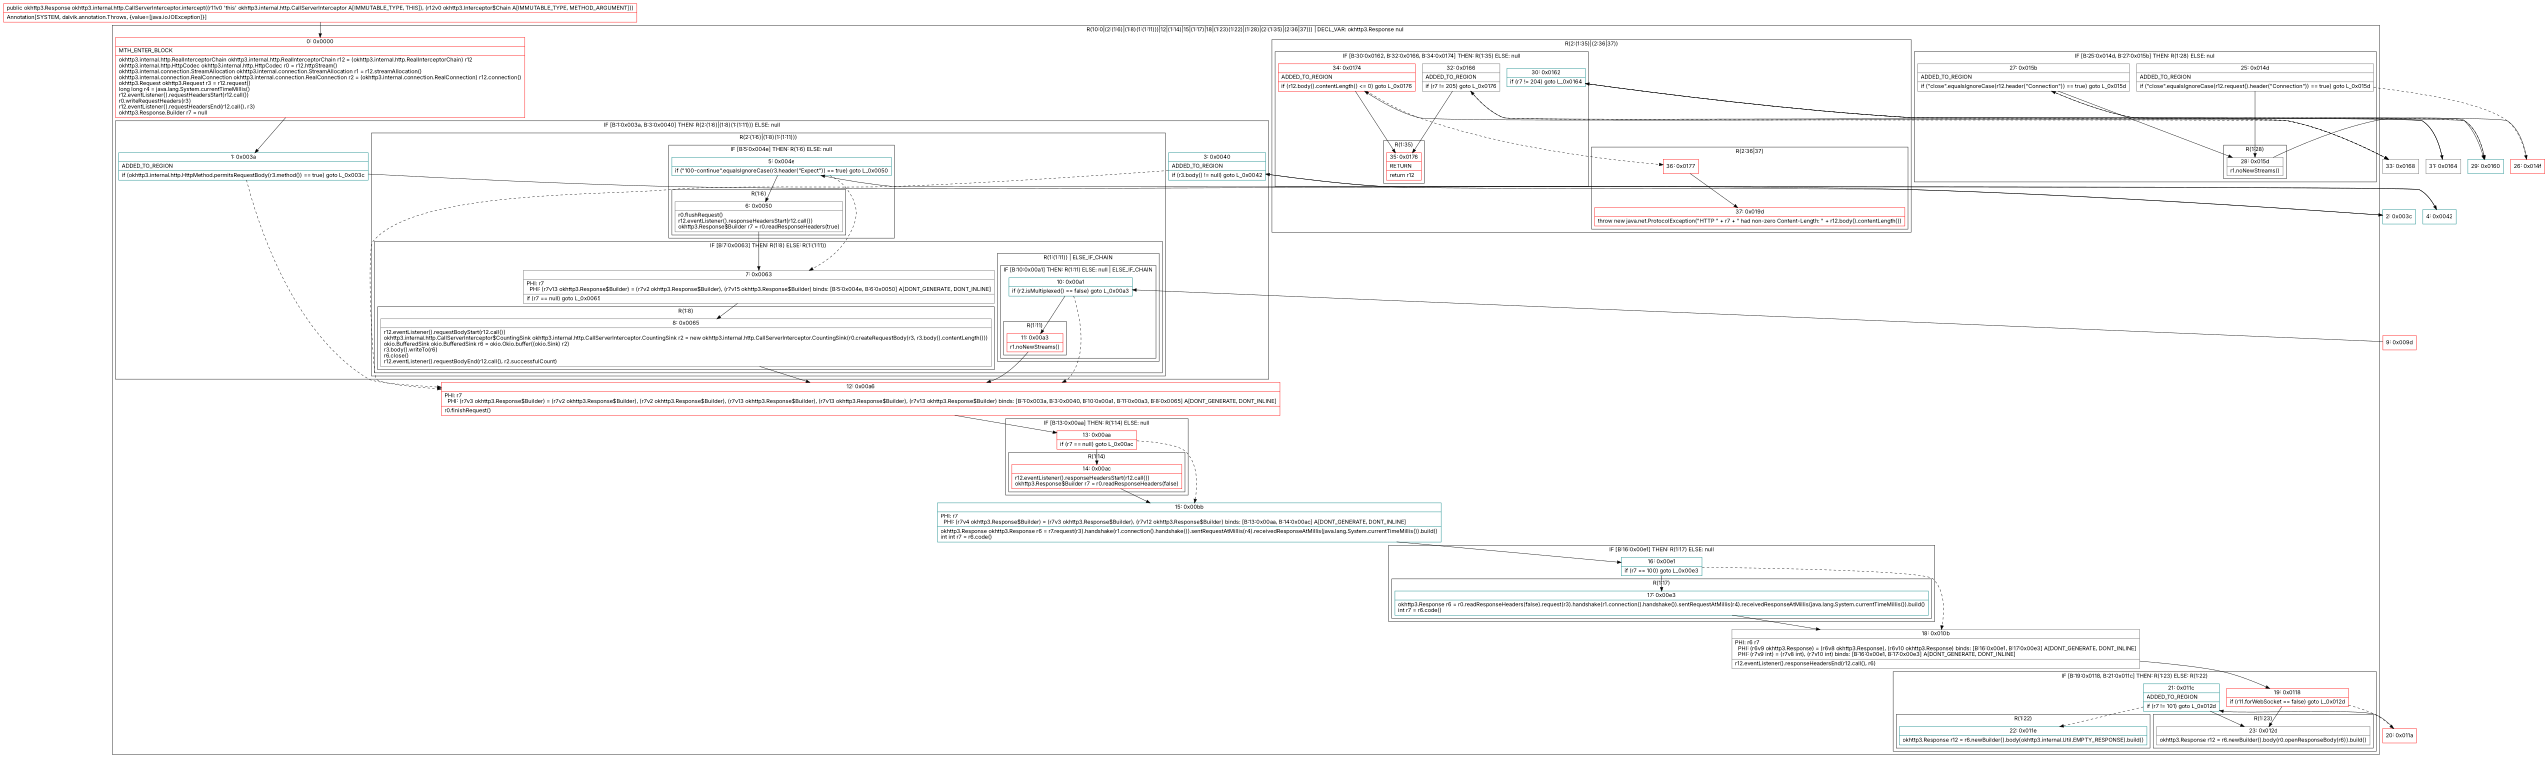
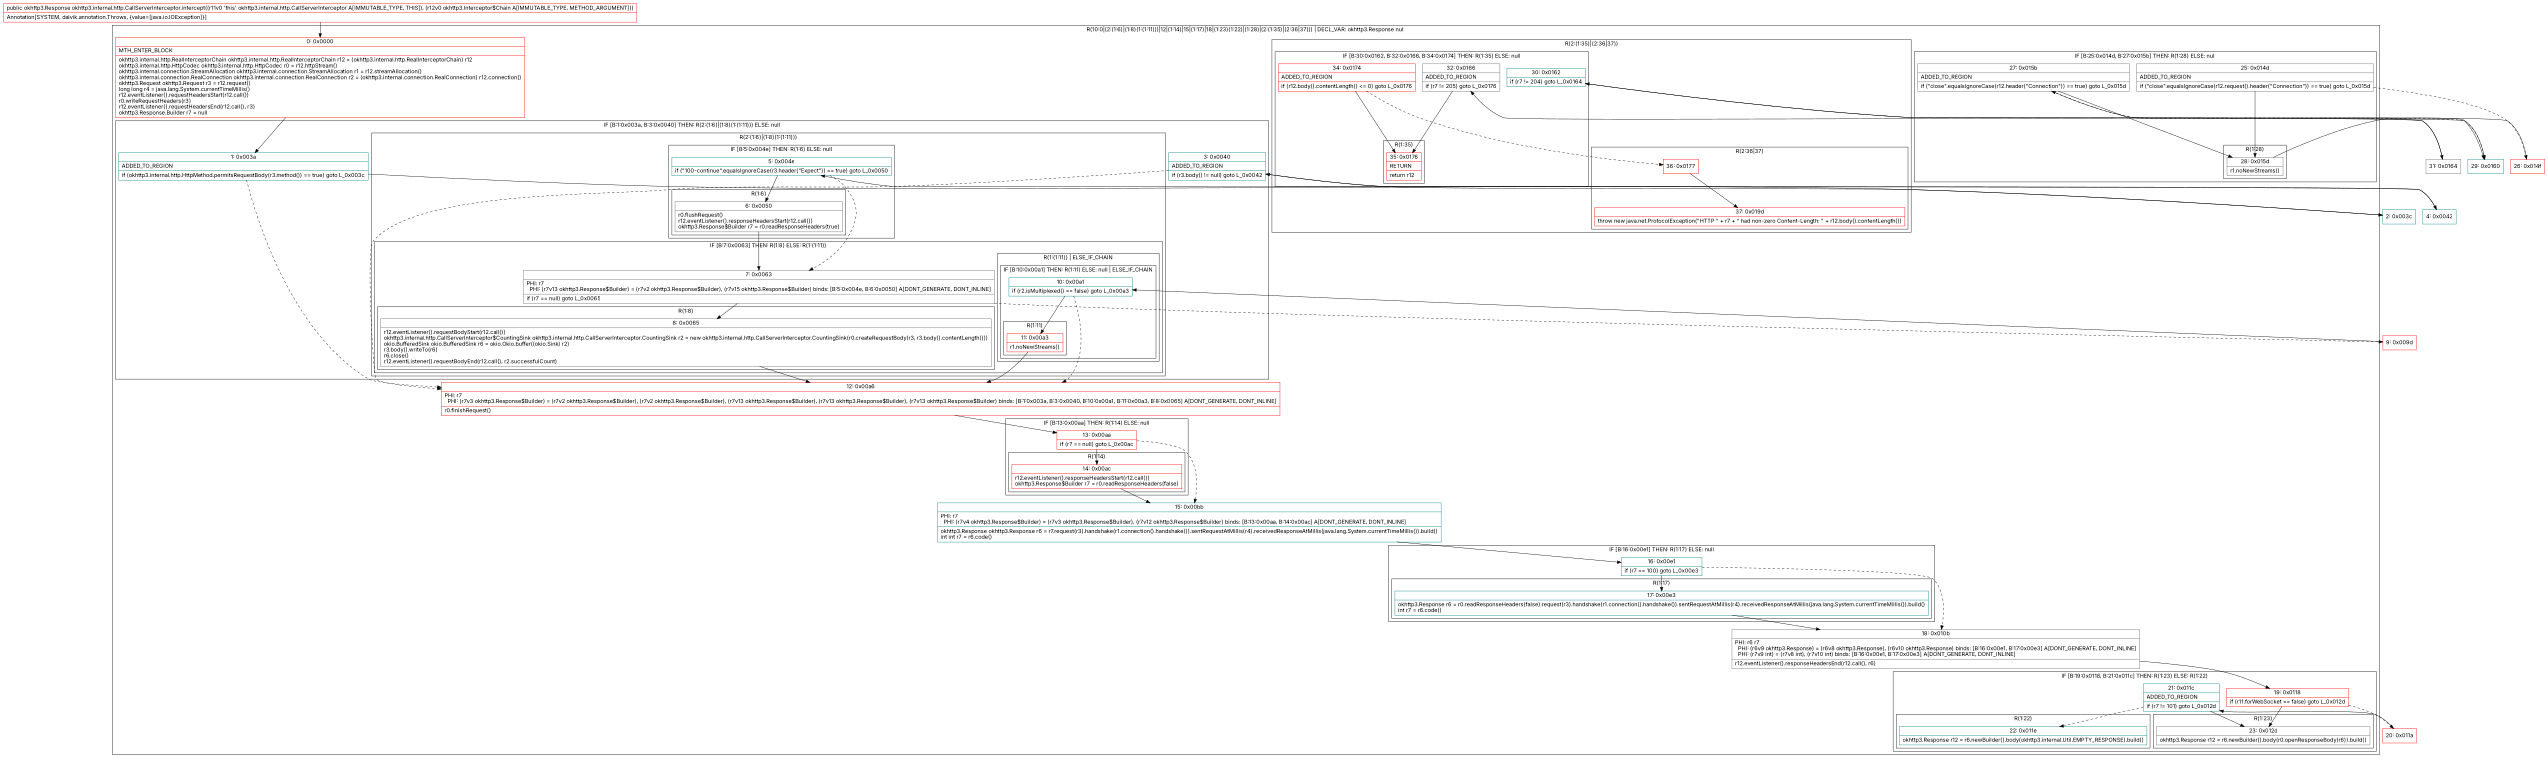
(2401, 166) -> none
none -> (1687, 325)
